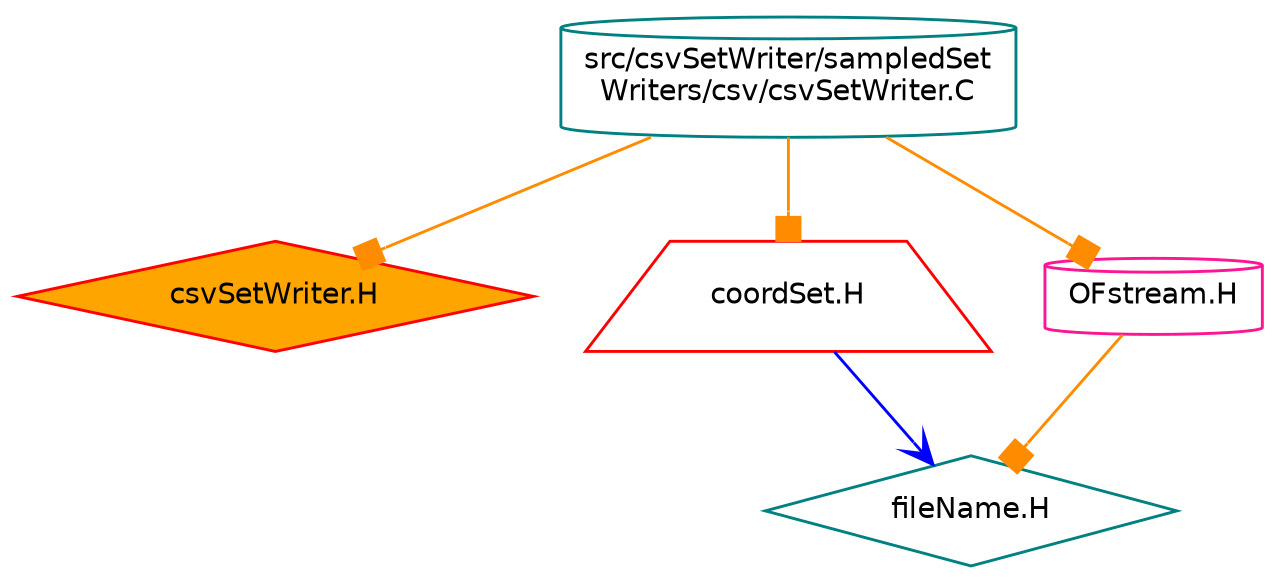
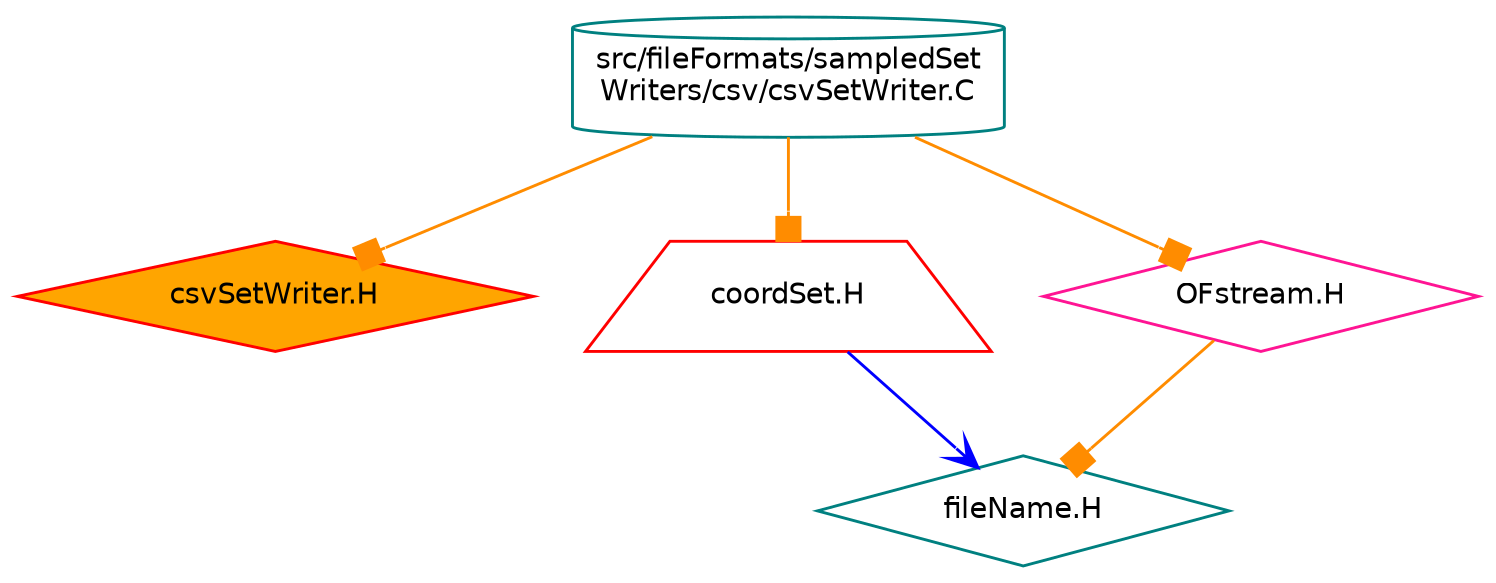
(788, 77) -> (788, 77)
(1154, 296) -> (1261, 296)
